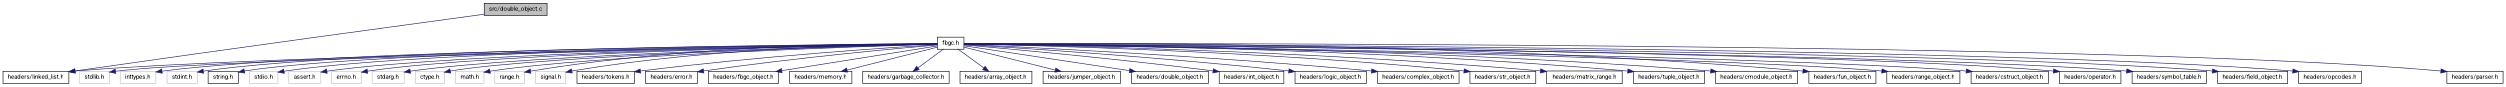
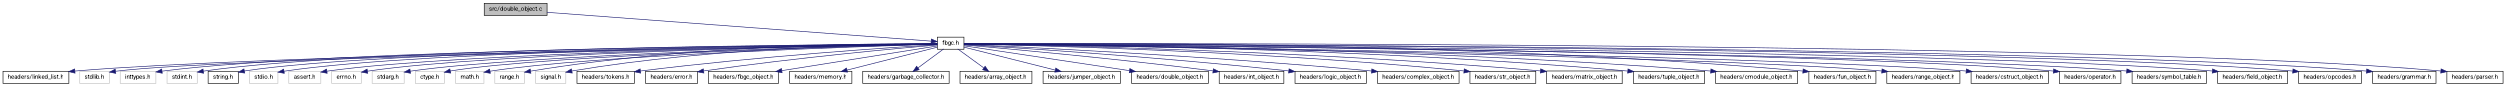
(280, 42) -> (739, 27)
(1584, 77) -> (1584, 77)
none -> (2404, 77)
